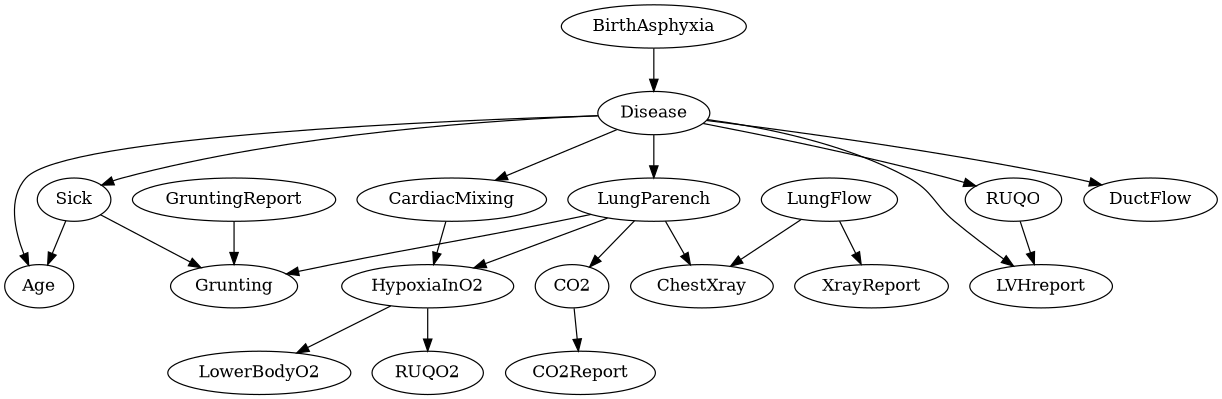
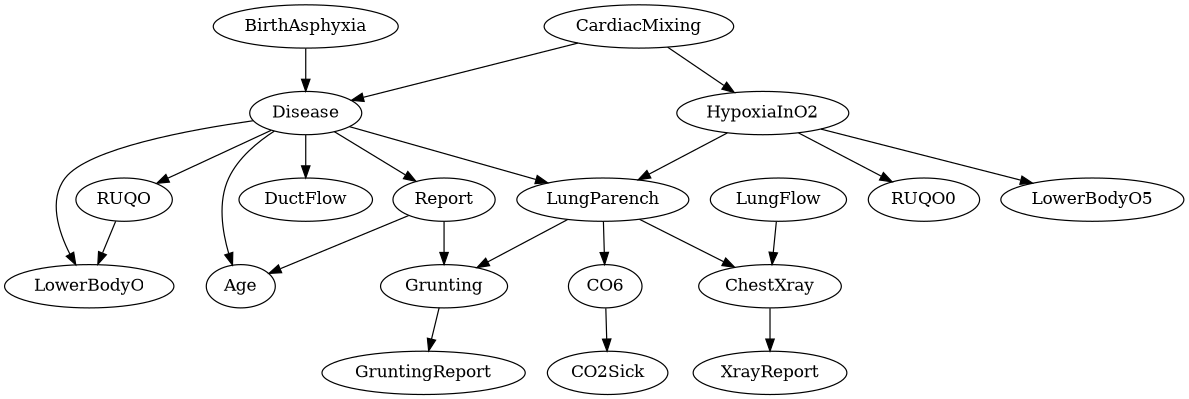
(562, 153) -> (471, 70)
(74, 200) -> (444, 200)
(234, 237) -> (435, 323)
(848, 237) -> (770, 324)
(546, 241) -> (688, 154)
(572, 286) -> (605, 286)
(1041, 286) -> (89, 286)
(259, 373) -> (1092, 200)
(428, 373) -> (924, 200)
(580, 373) -> (608, 373)
